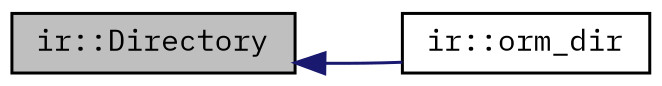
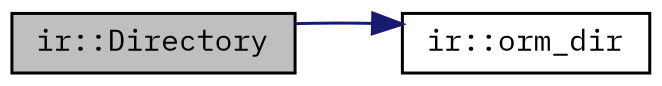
(364, 63) -> (333, 23)
